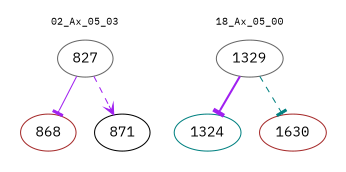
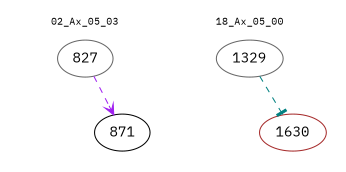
(48, 133) -> none
(208, 133) -> none
